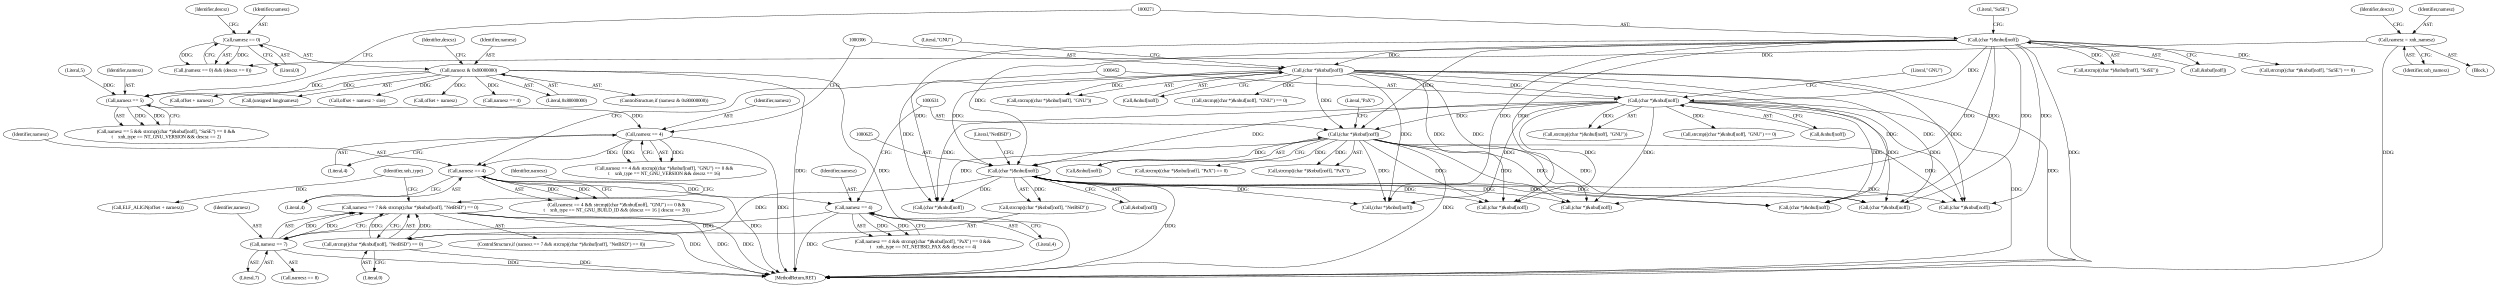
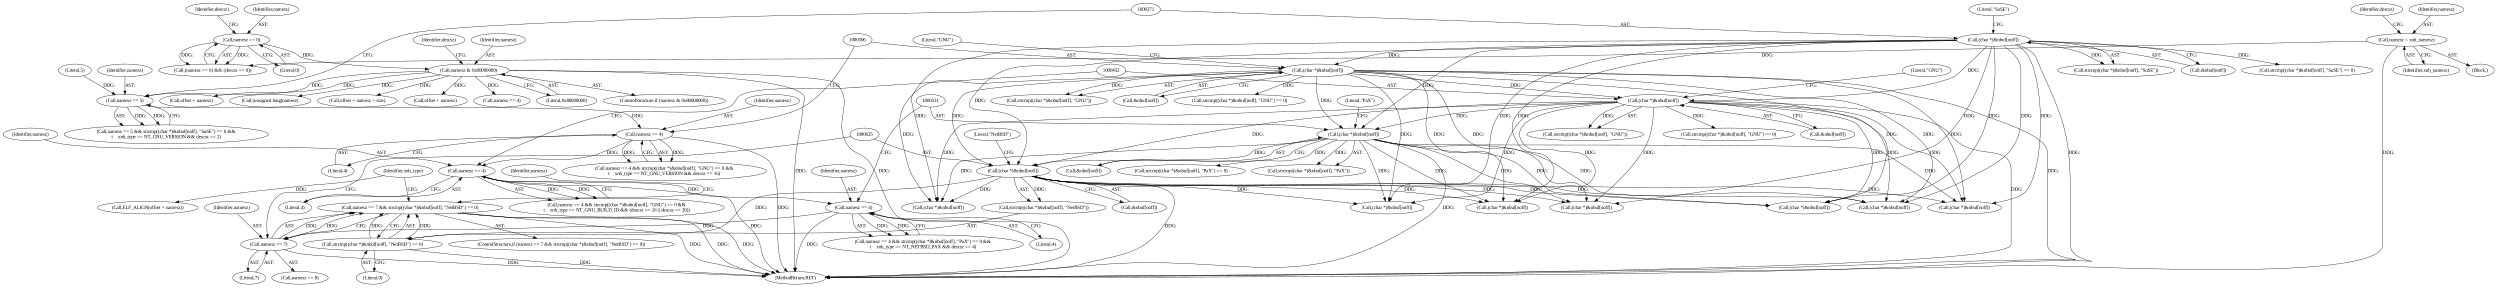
(309, 55) -> (309, 55)
(388, 86) -> (388, 86)
(530, 86) -> (530, 86)
none -> (537, 156)
